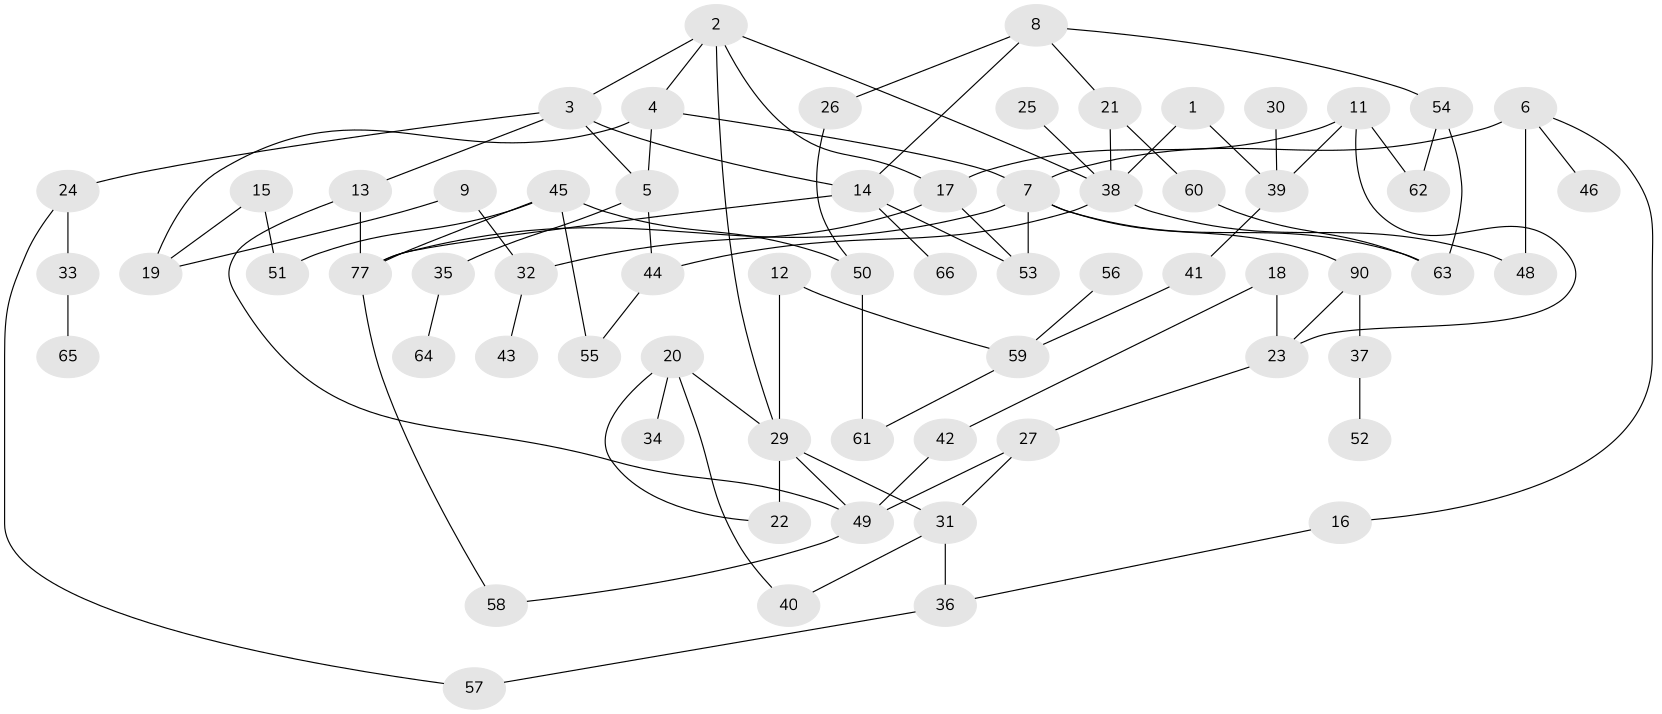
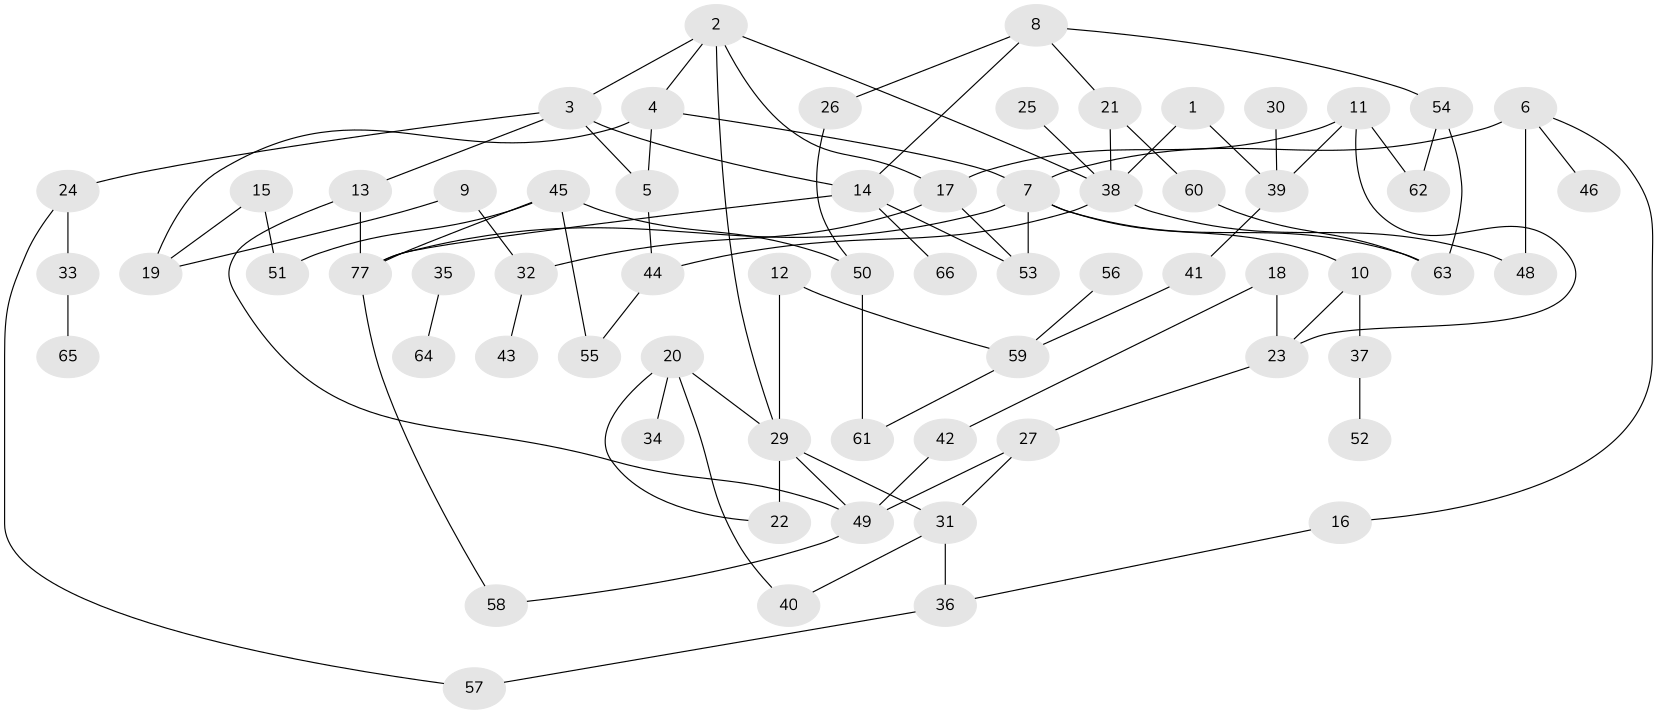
(513, 242) -> none
(1360, 274) -> (1360, 274)
